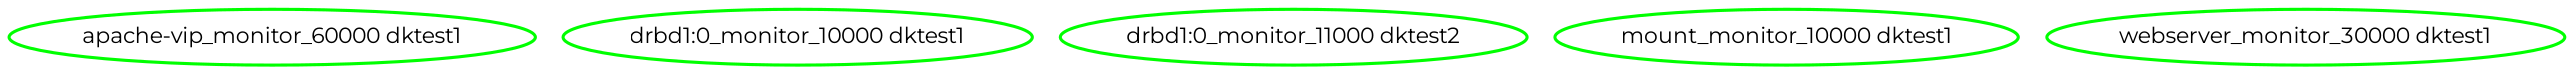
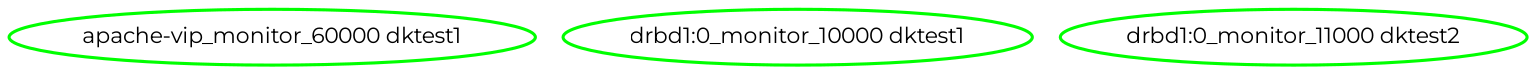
(1787, 37) -> none
(2306, 37) -> none
